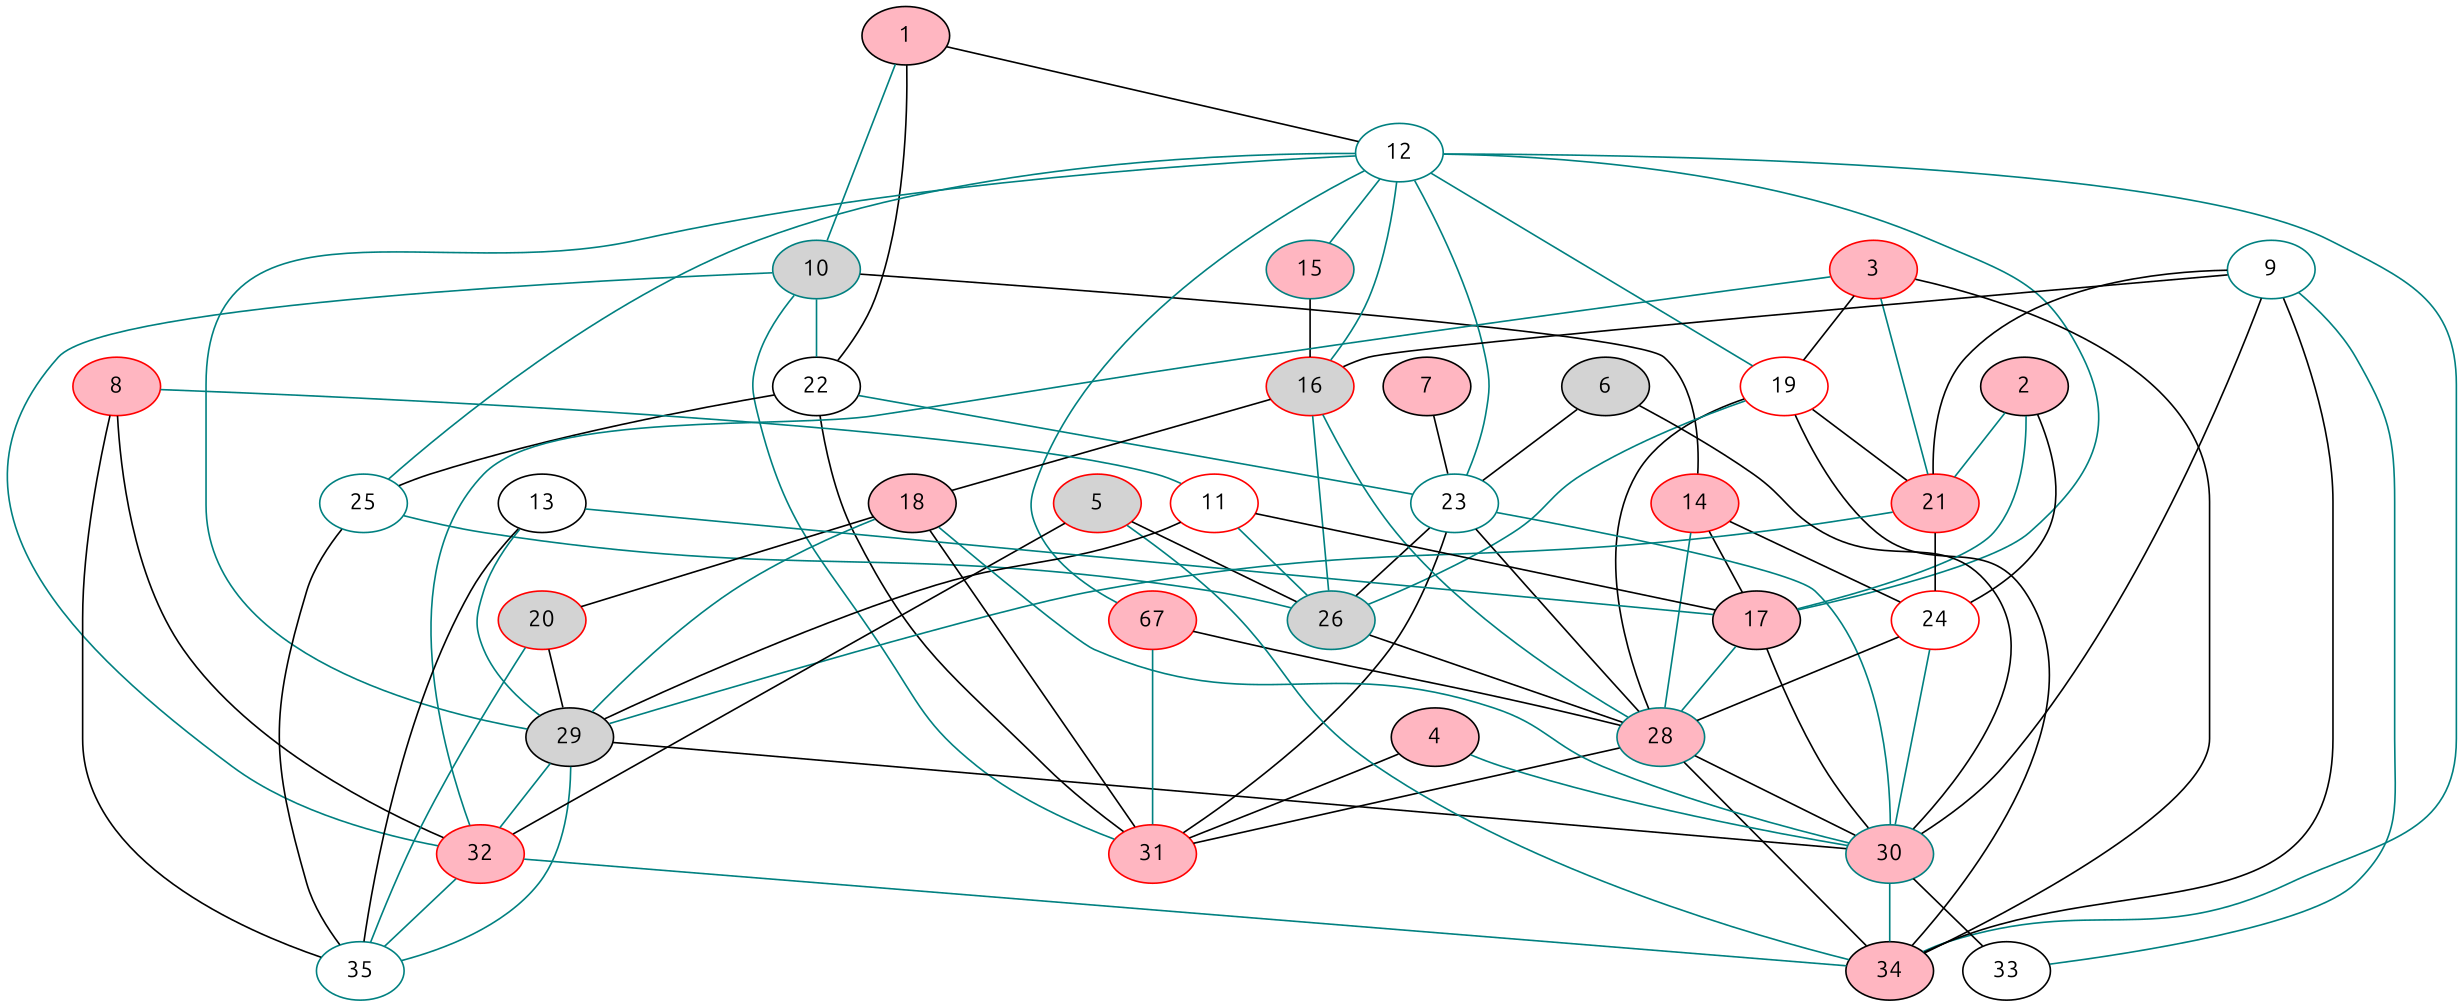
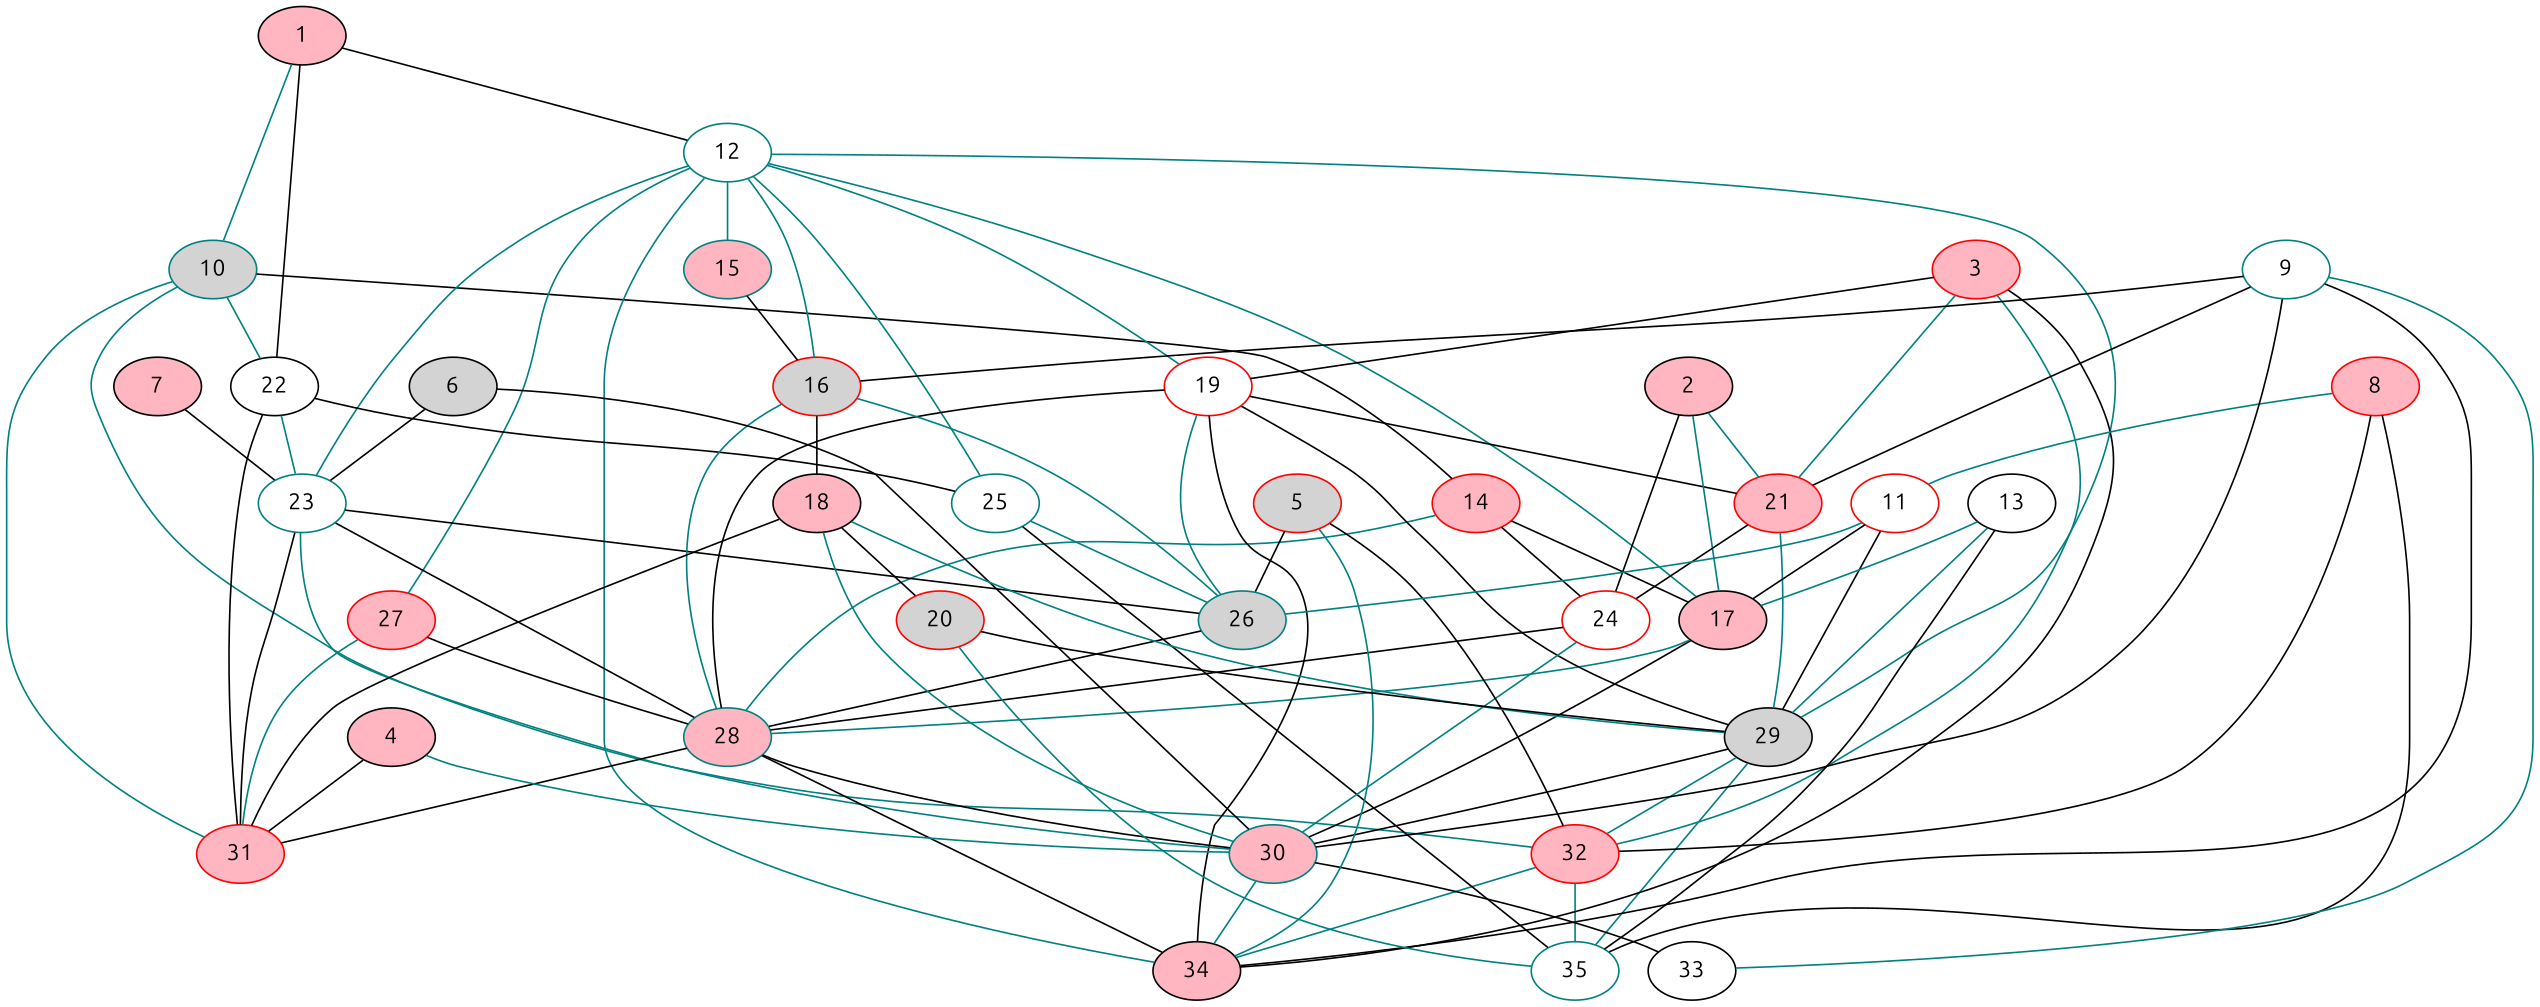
none -> (1461, 577)
(1153, 620) -> (391, 620)
